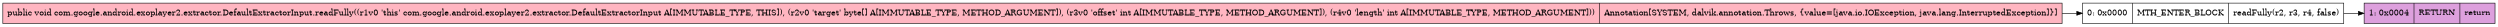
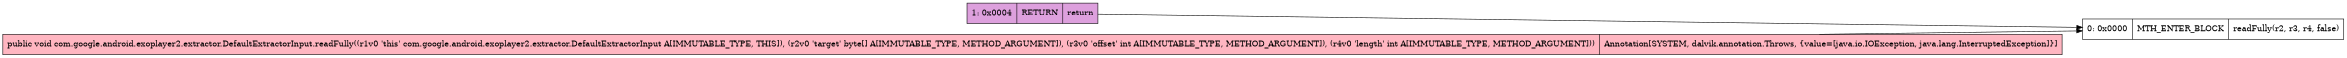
(2351, 13) -> (1587, 21)
